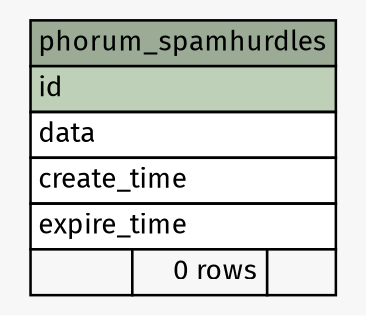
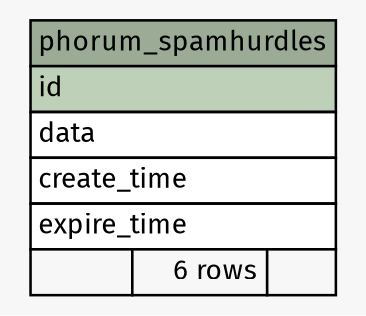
(216, 271) -> (216, 271)
